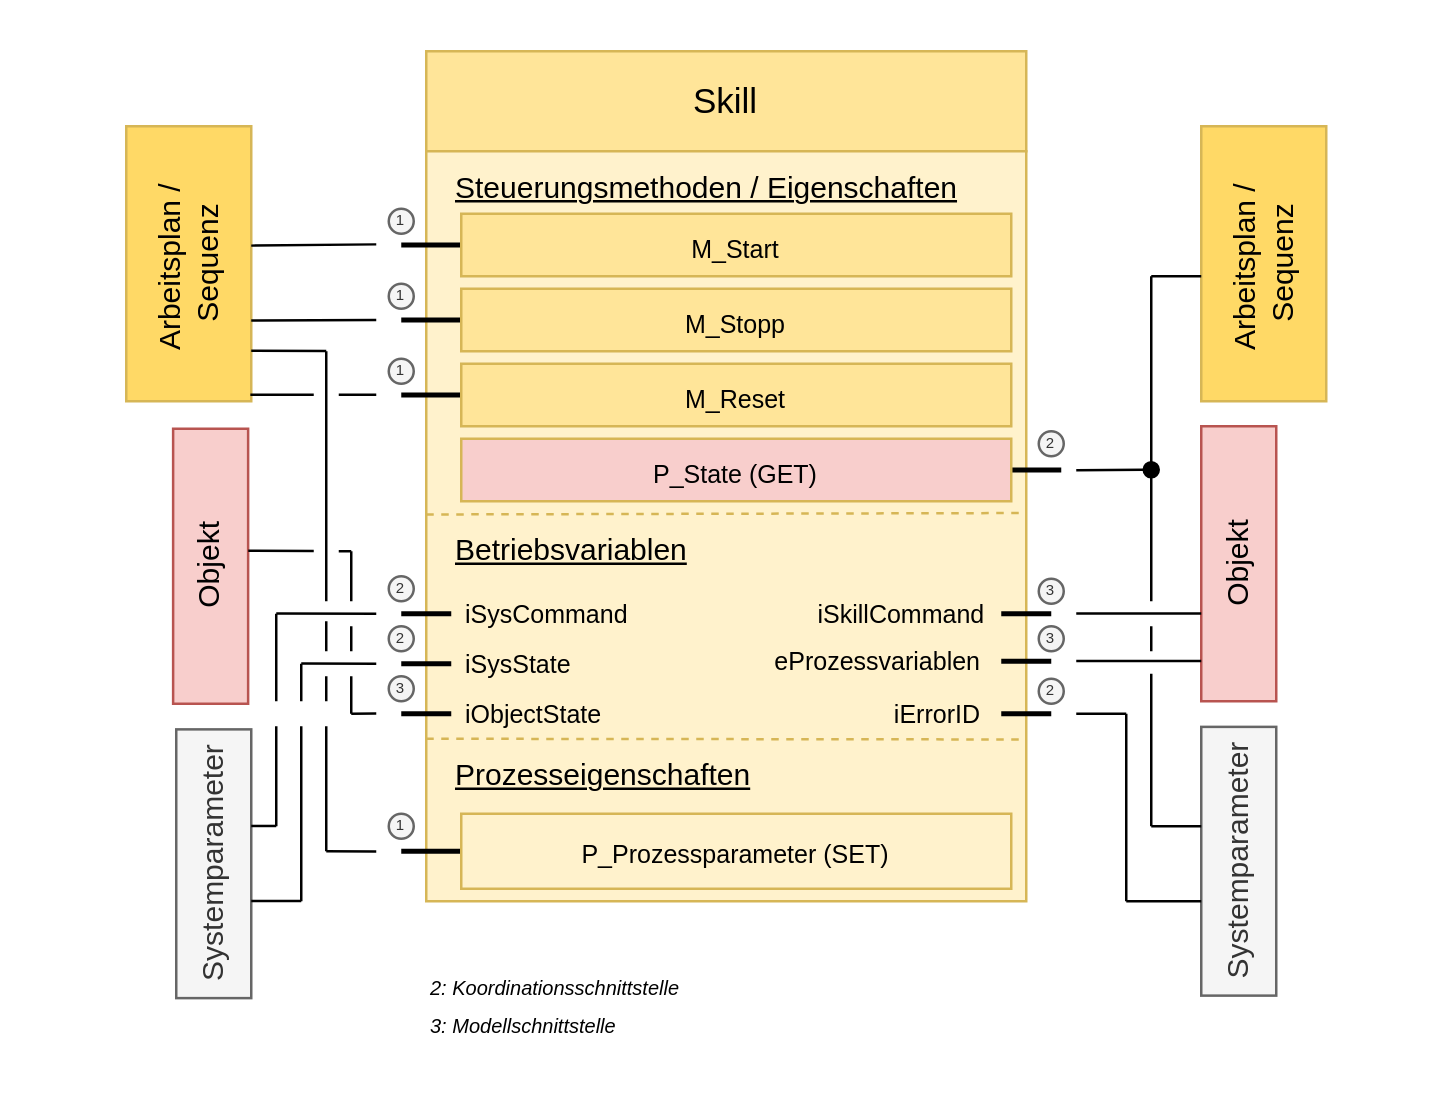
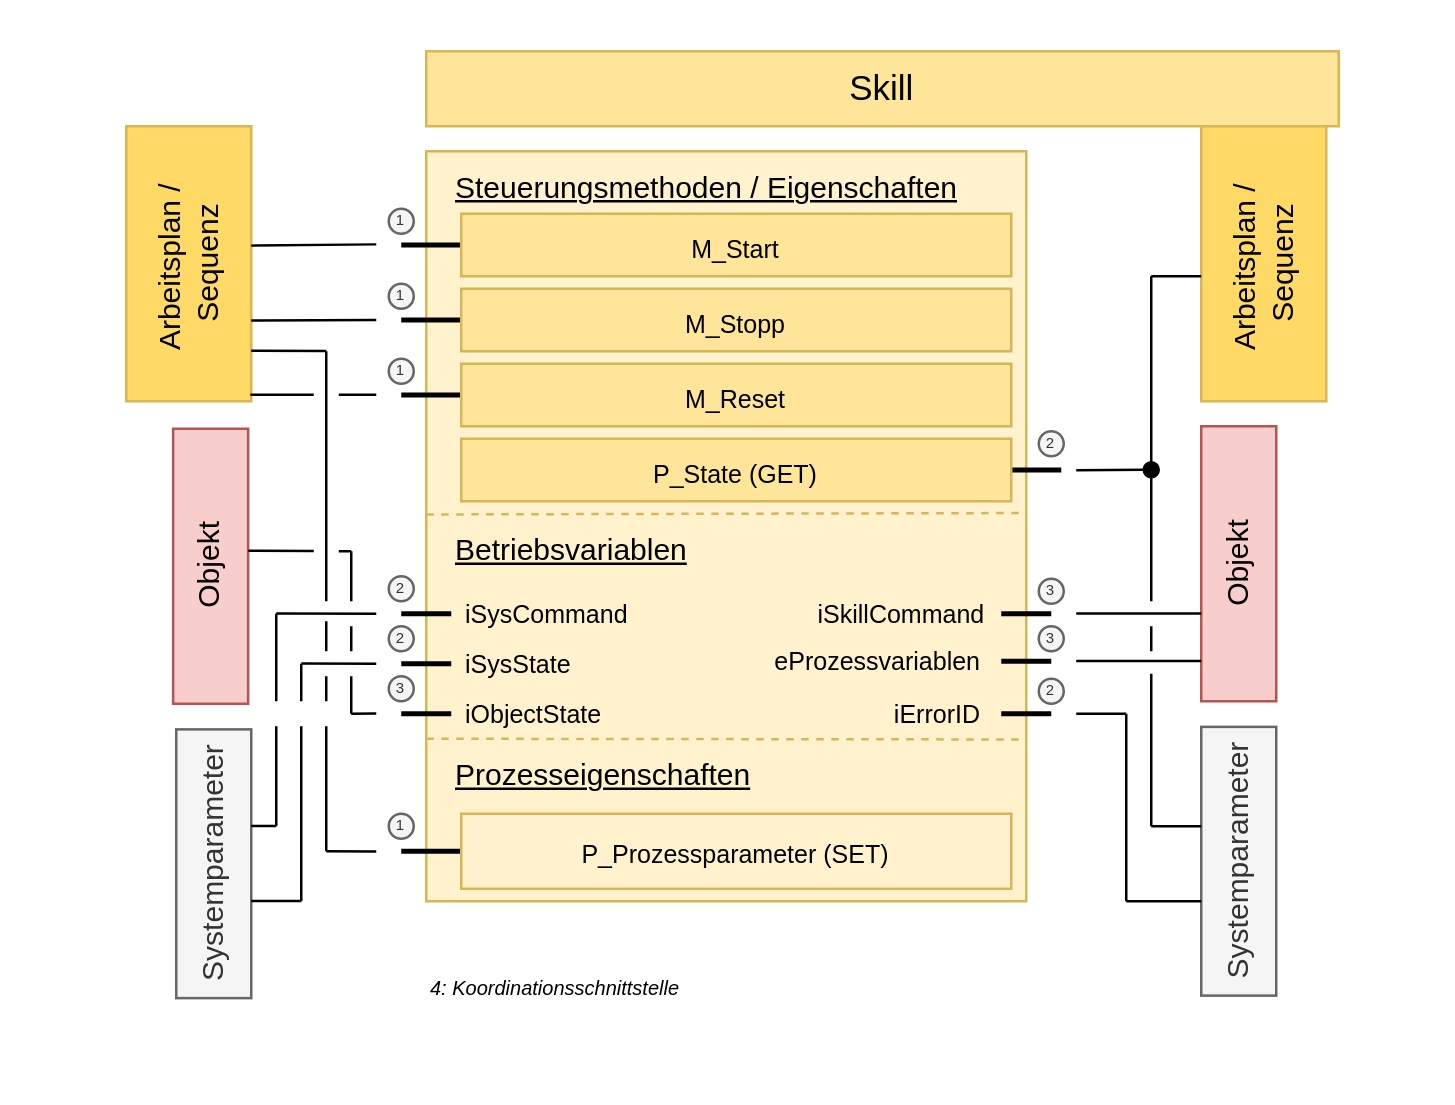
(726, 101) -> (883, 89)
(736, 470) -> (736, 470)
(575, 989) -> (575, 989)
(601, 1026) -> none
